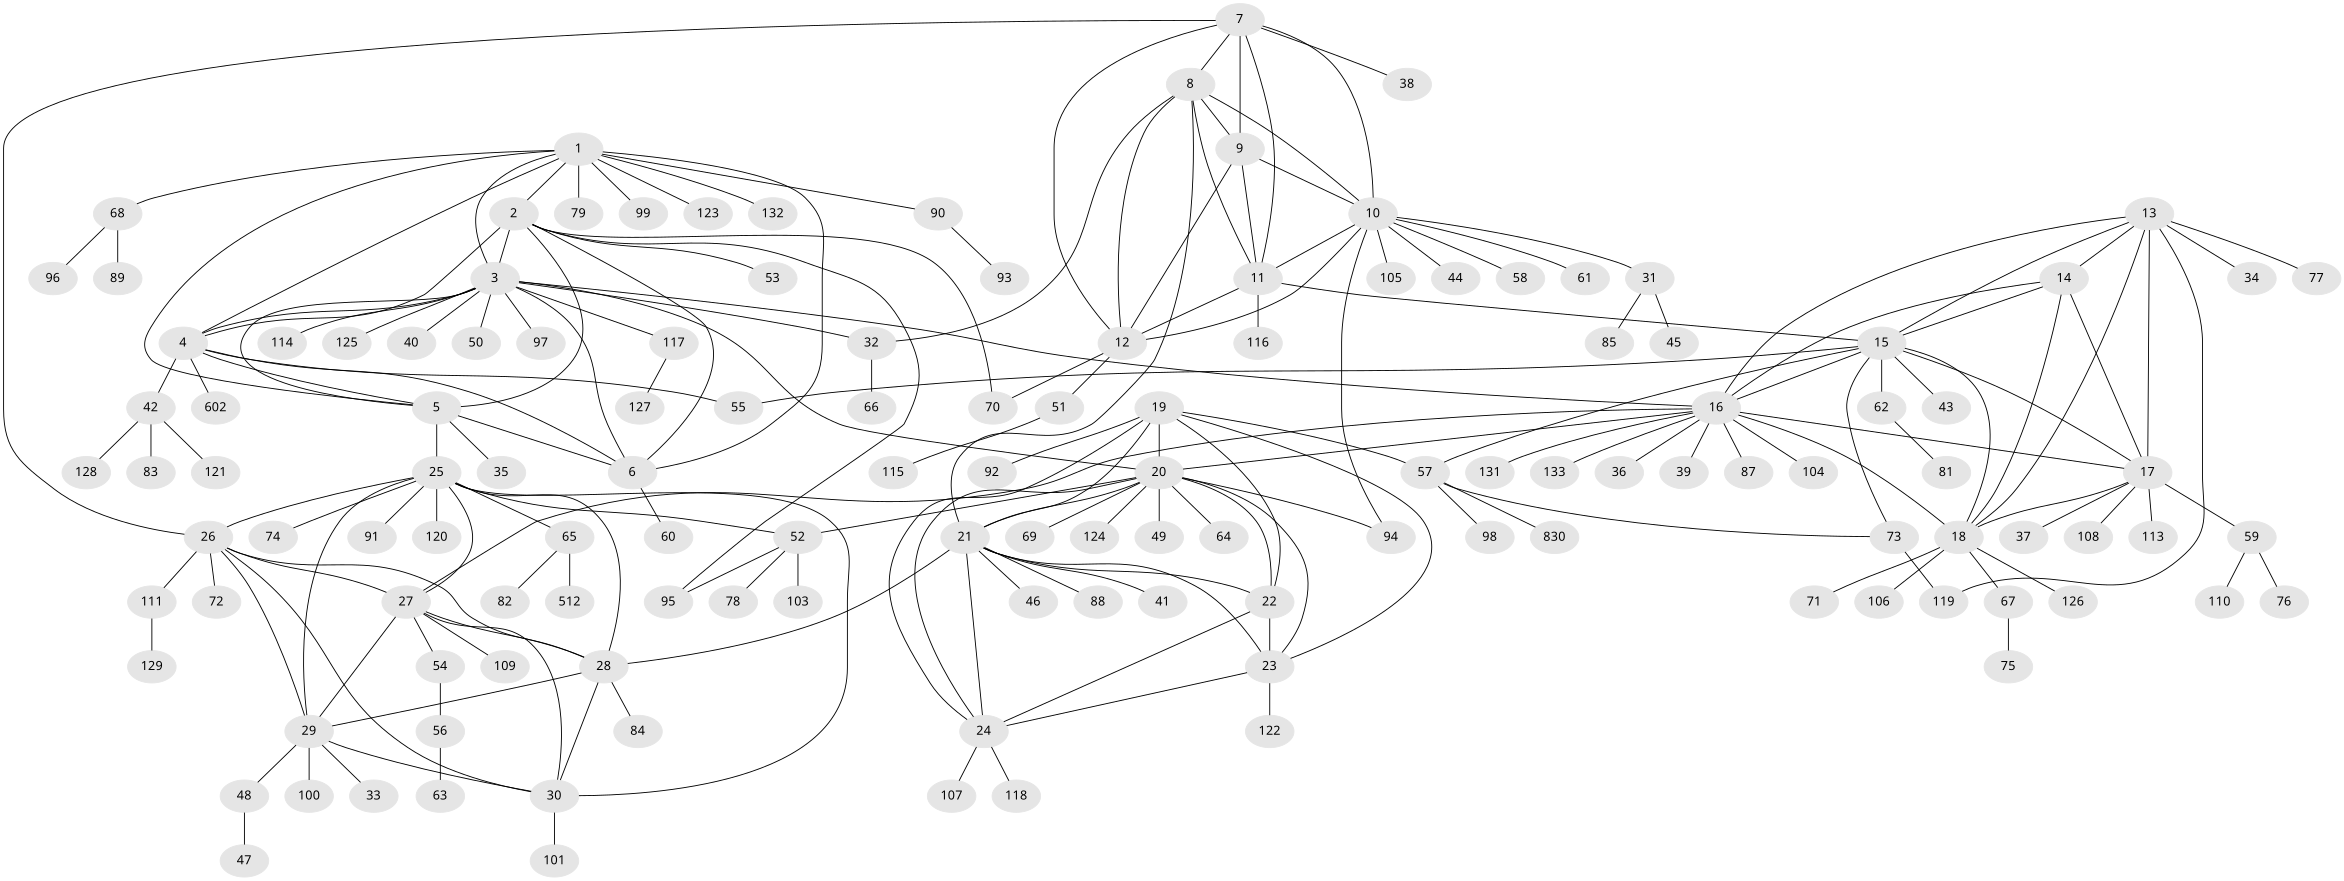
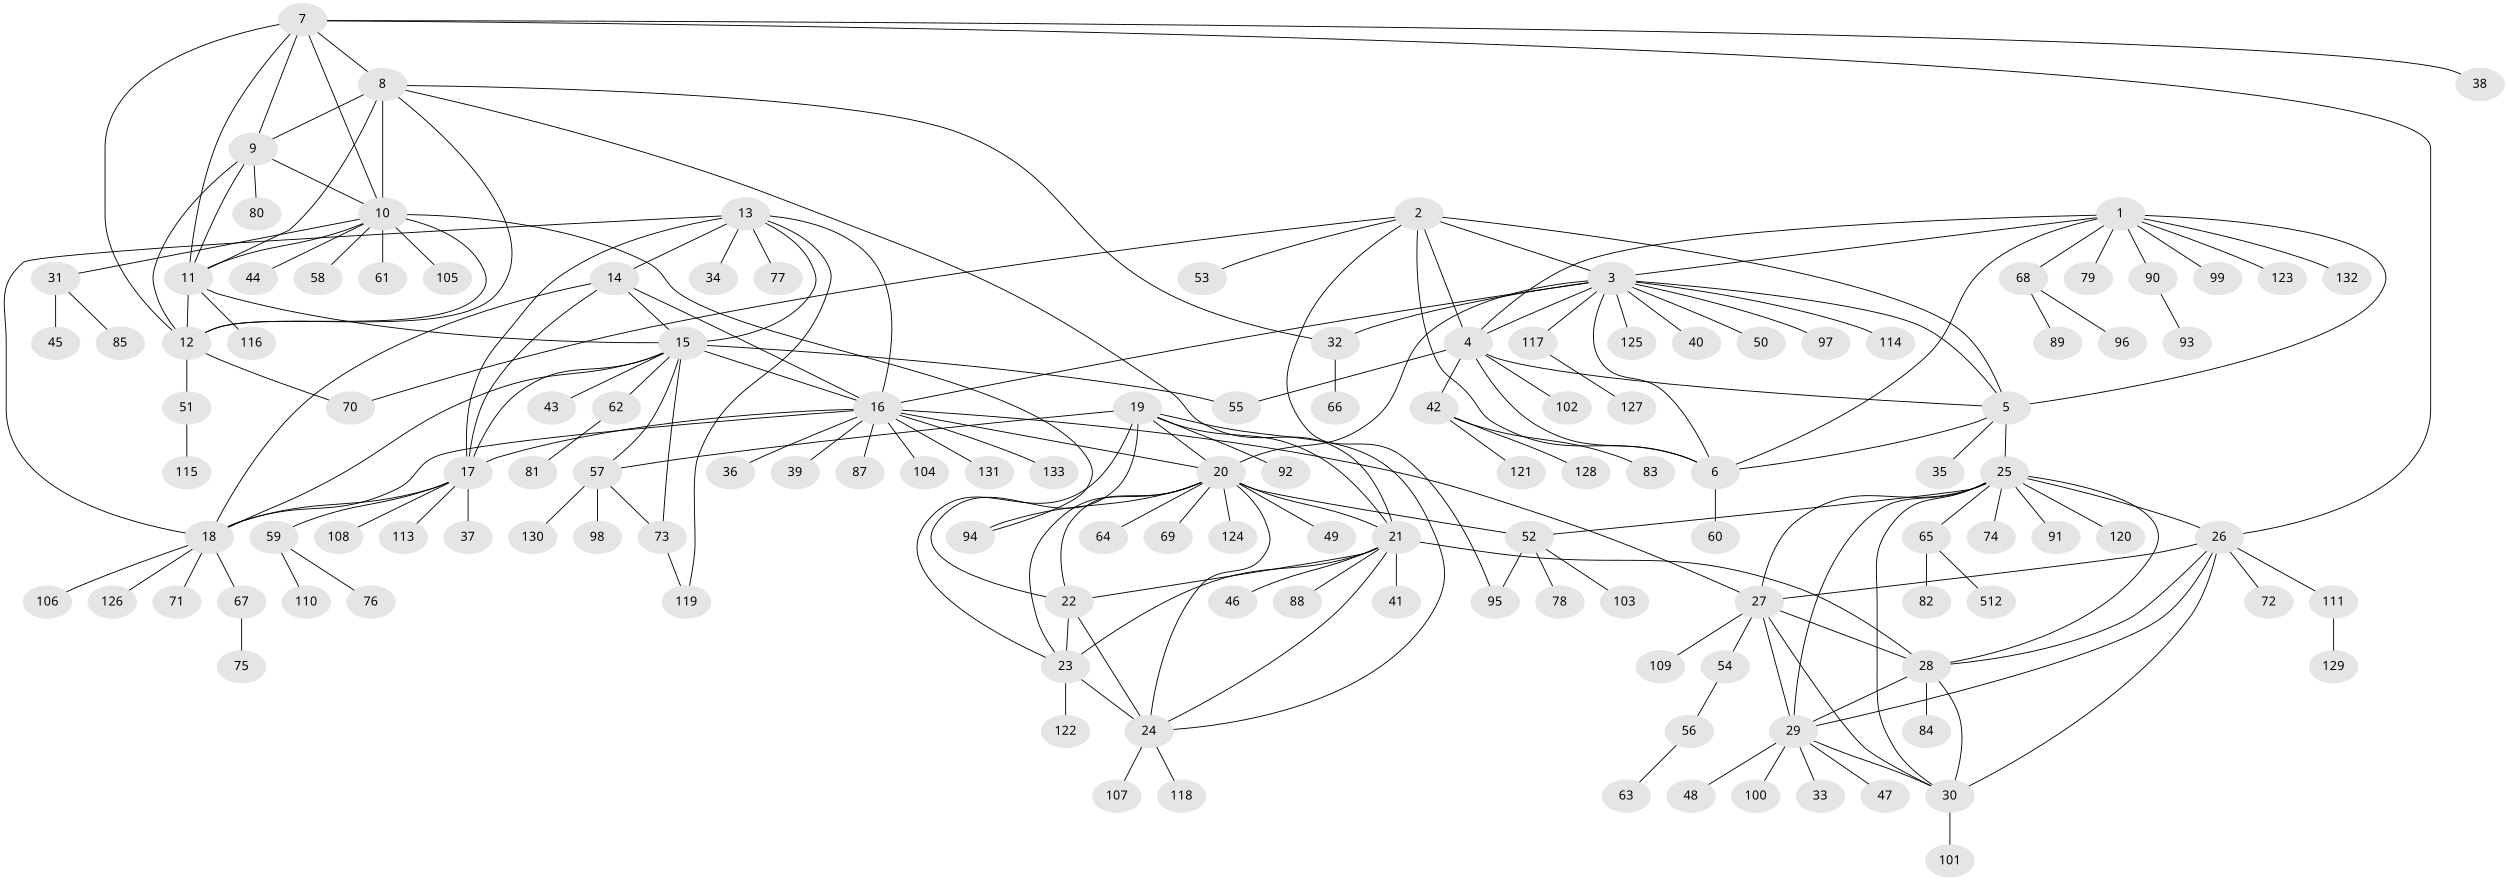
(546, 181) -> none
none -> (257, 214)
(216, 408) -> (1567, 408)
(1555, 537) -> (533, 537)
(244, 829) -> (1839, 764)
